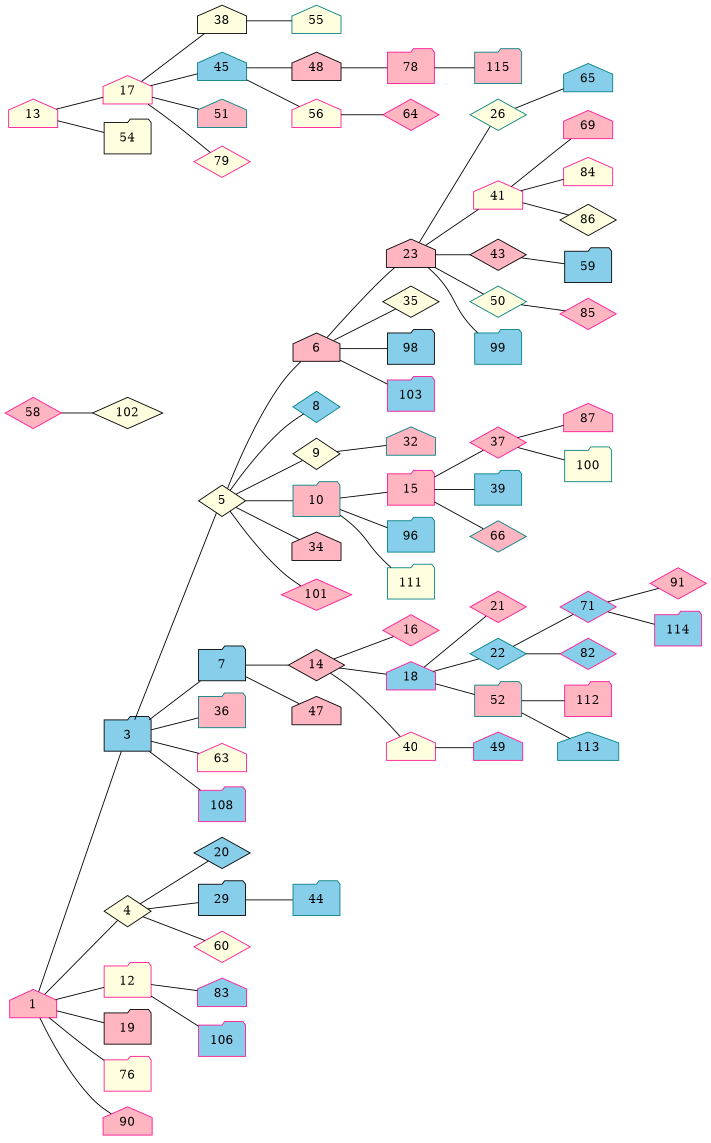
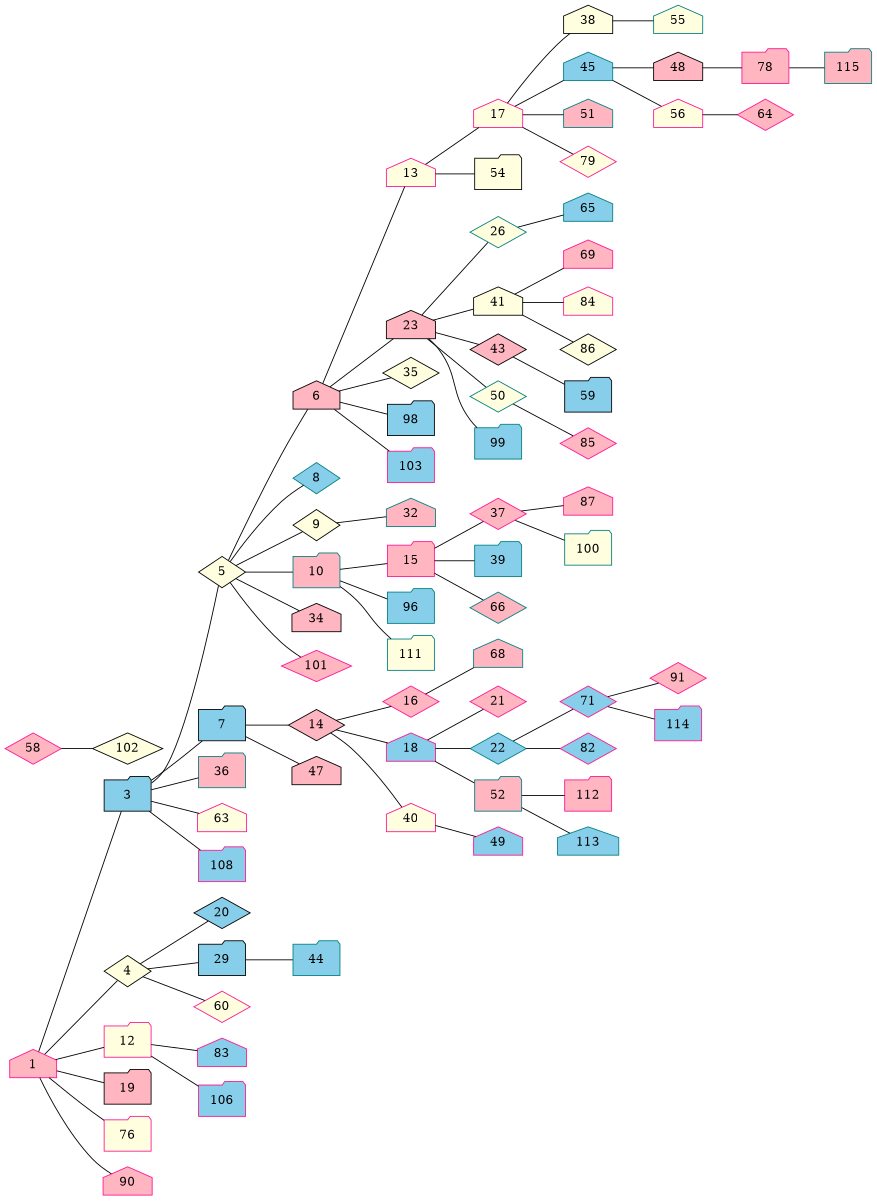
(498, 196) -> (498, 303)
none -> (364, 285)
none -> (498, 655)
